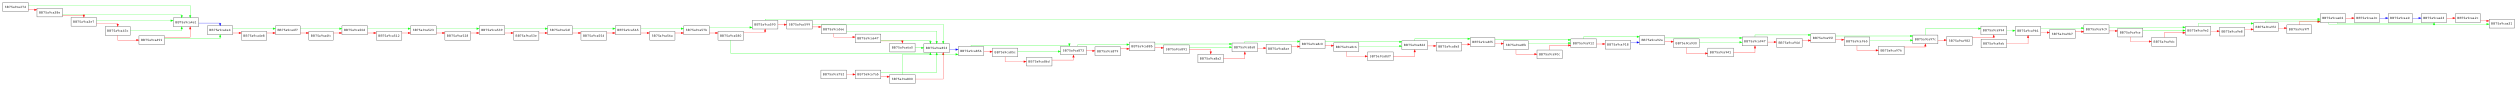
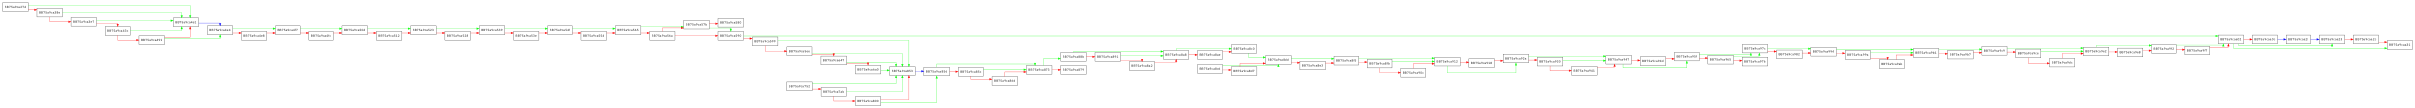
(755, 33) -> (695, 36)
(1634, 42) -> (1498, 61)
(1328, 46) -> none
(1915, 47) -> none
(1124, 49) -> none
(824, 53) -> (857, 84)
none -> (1858, 55)
